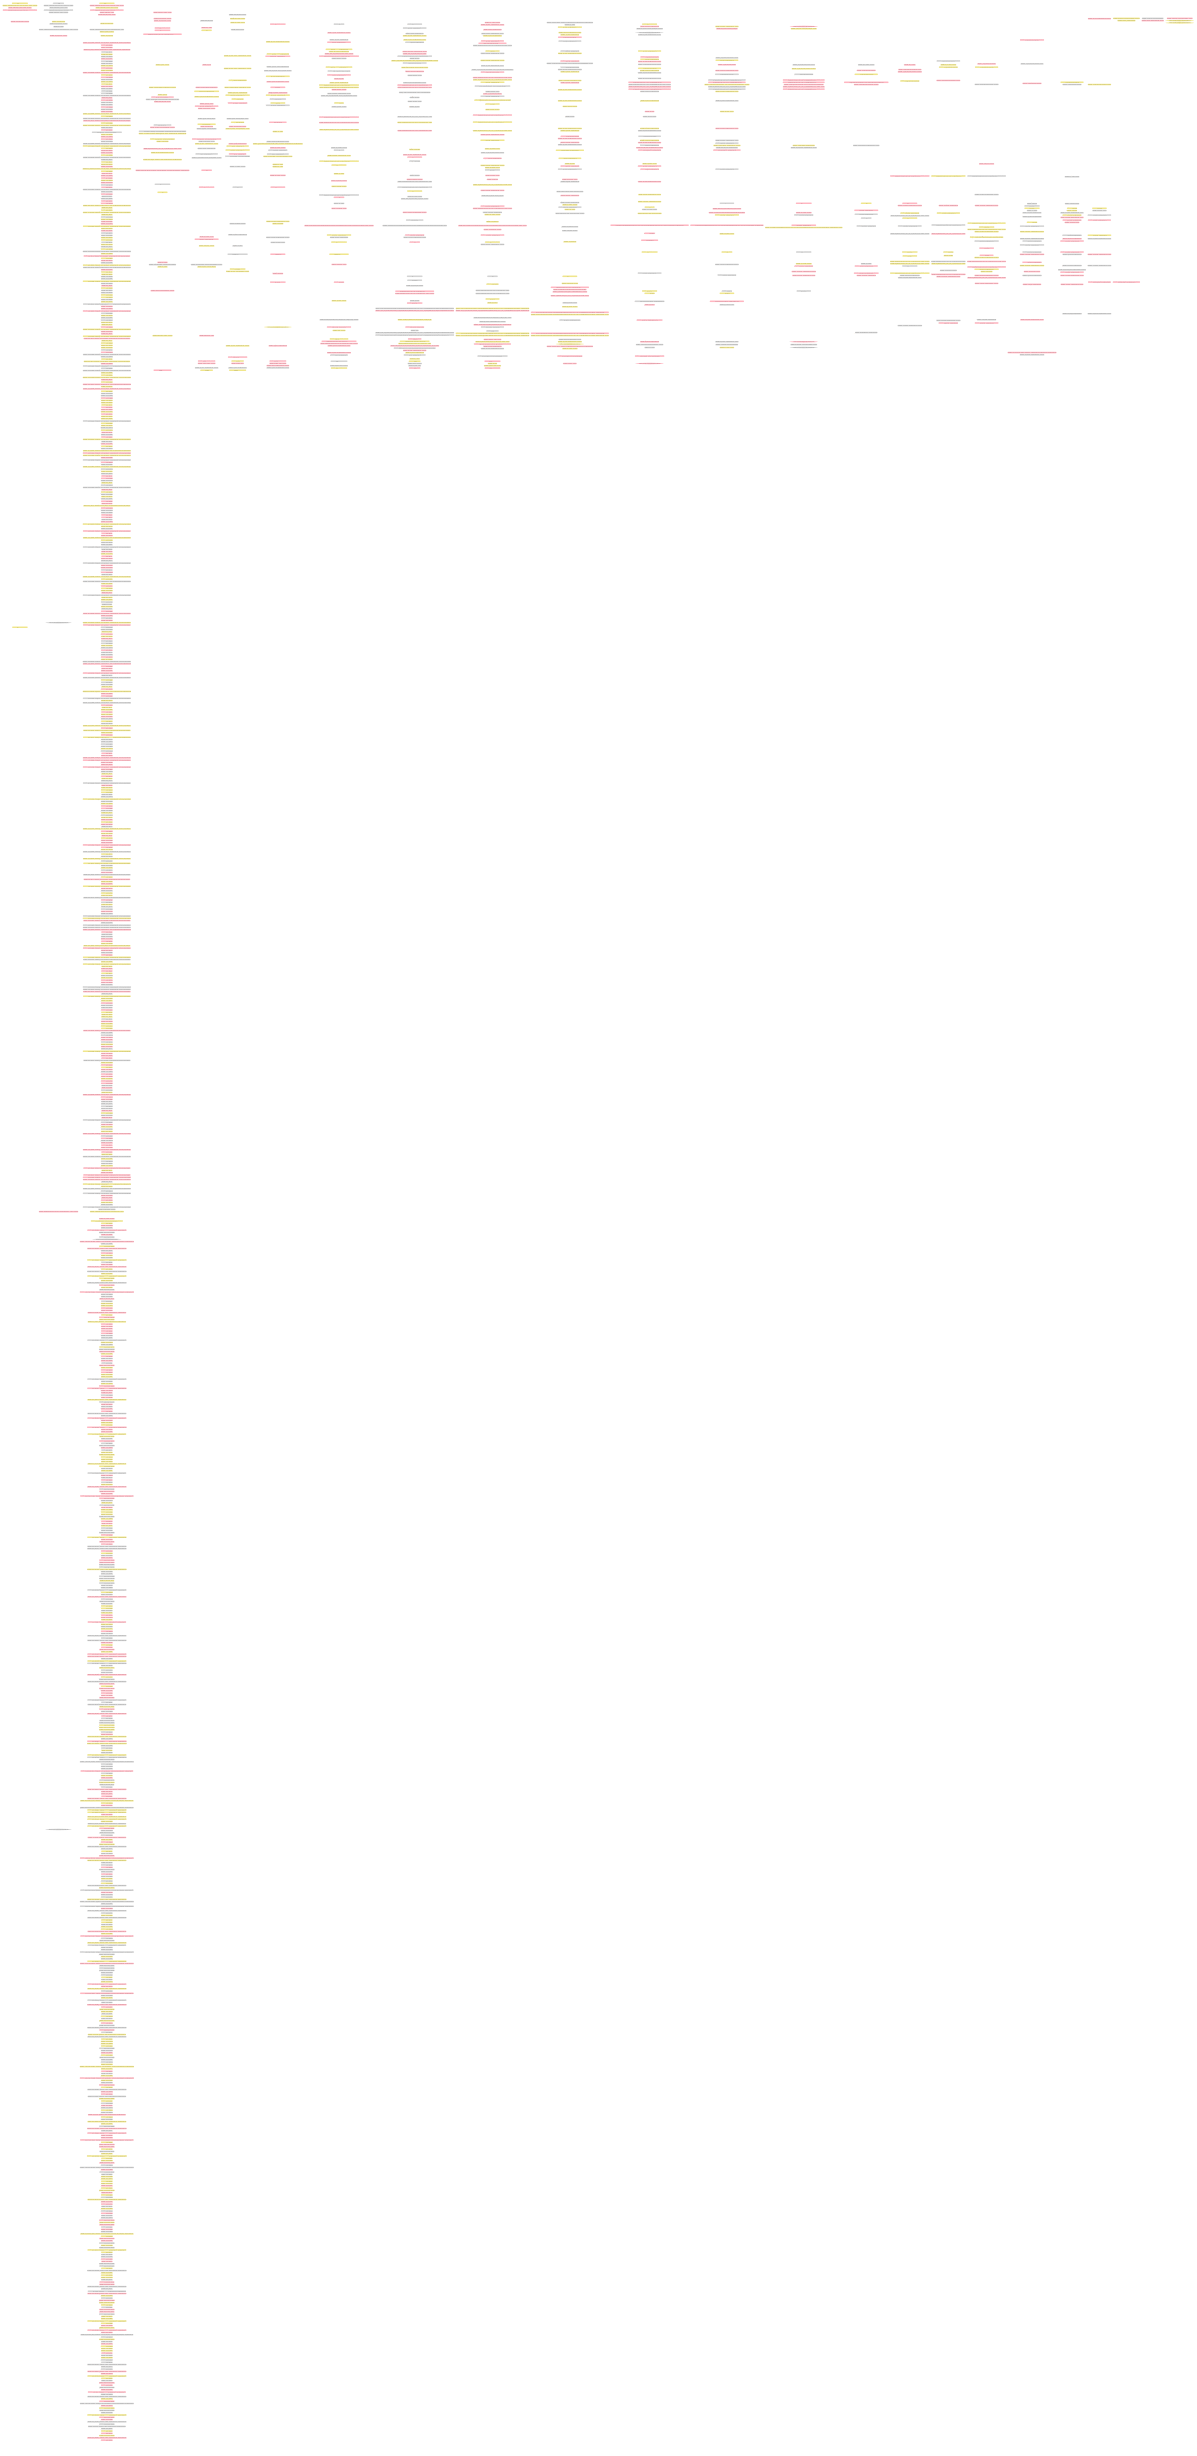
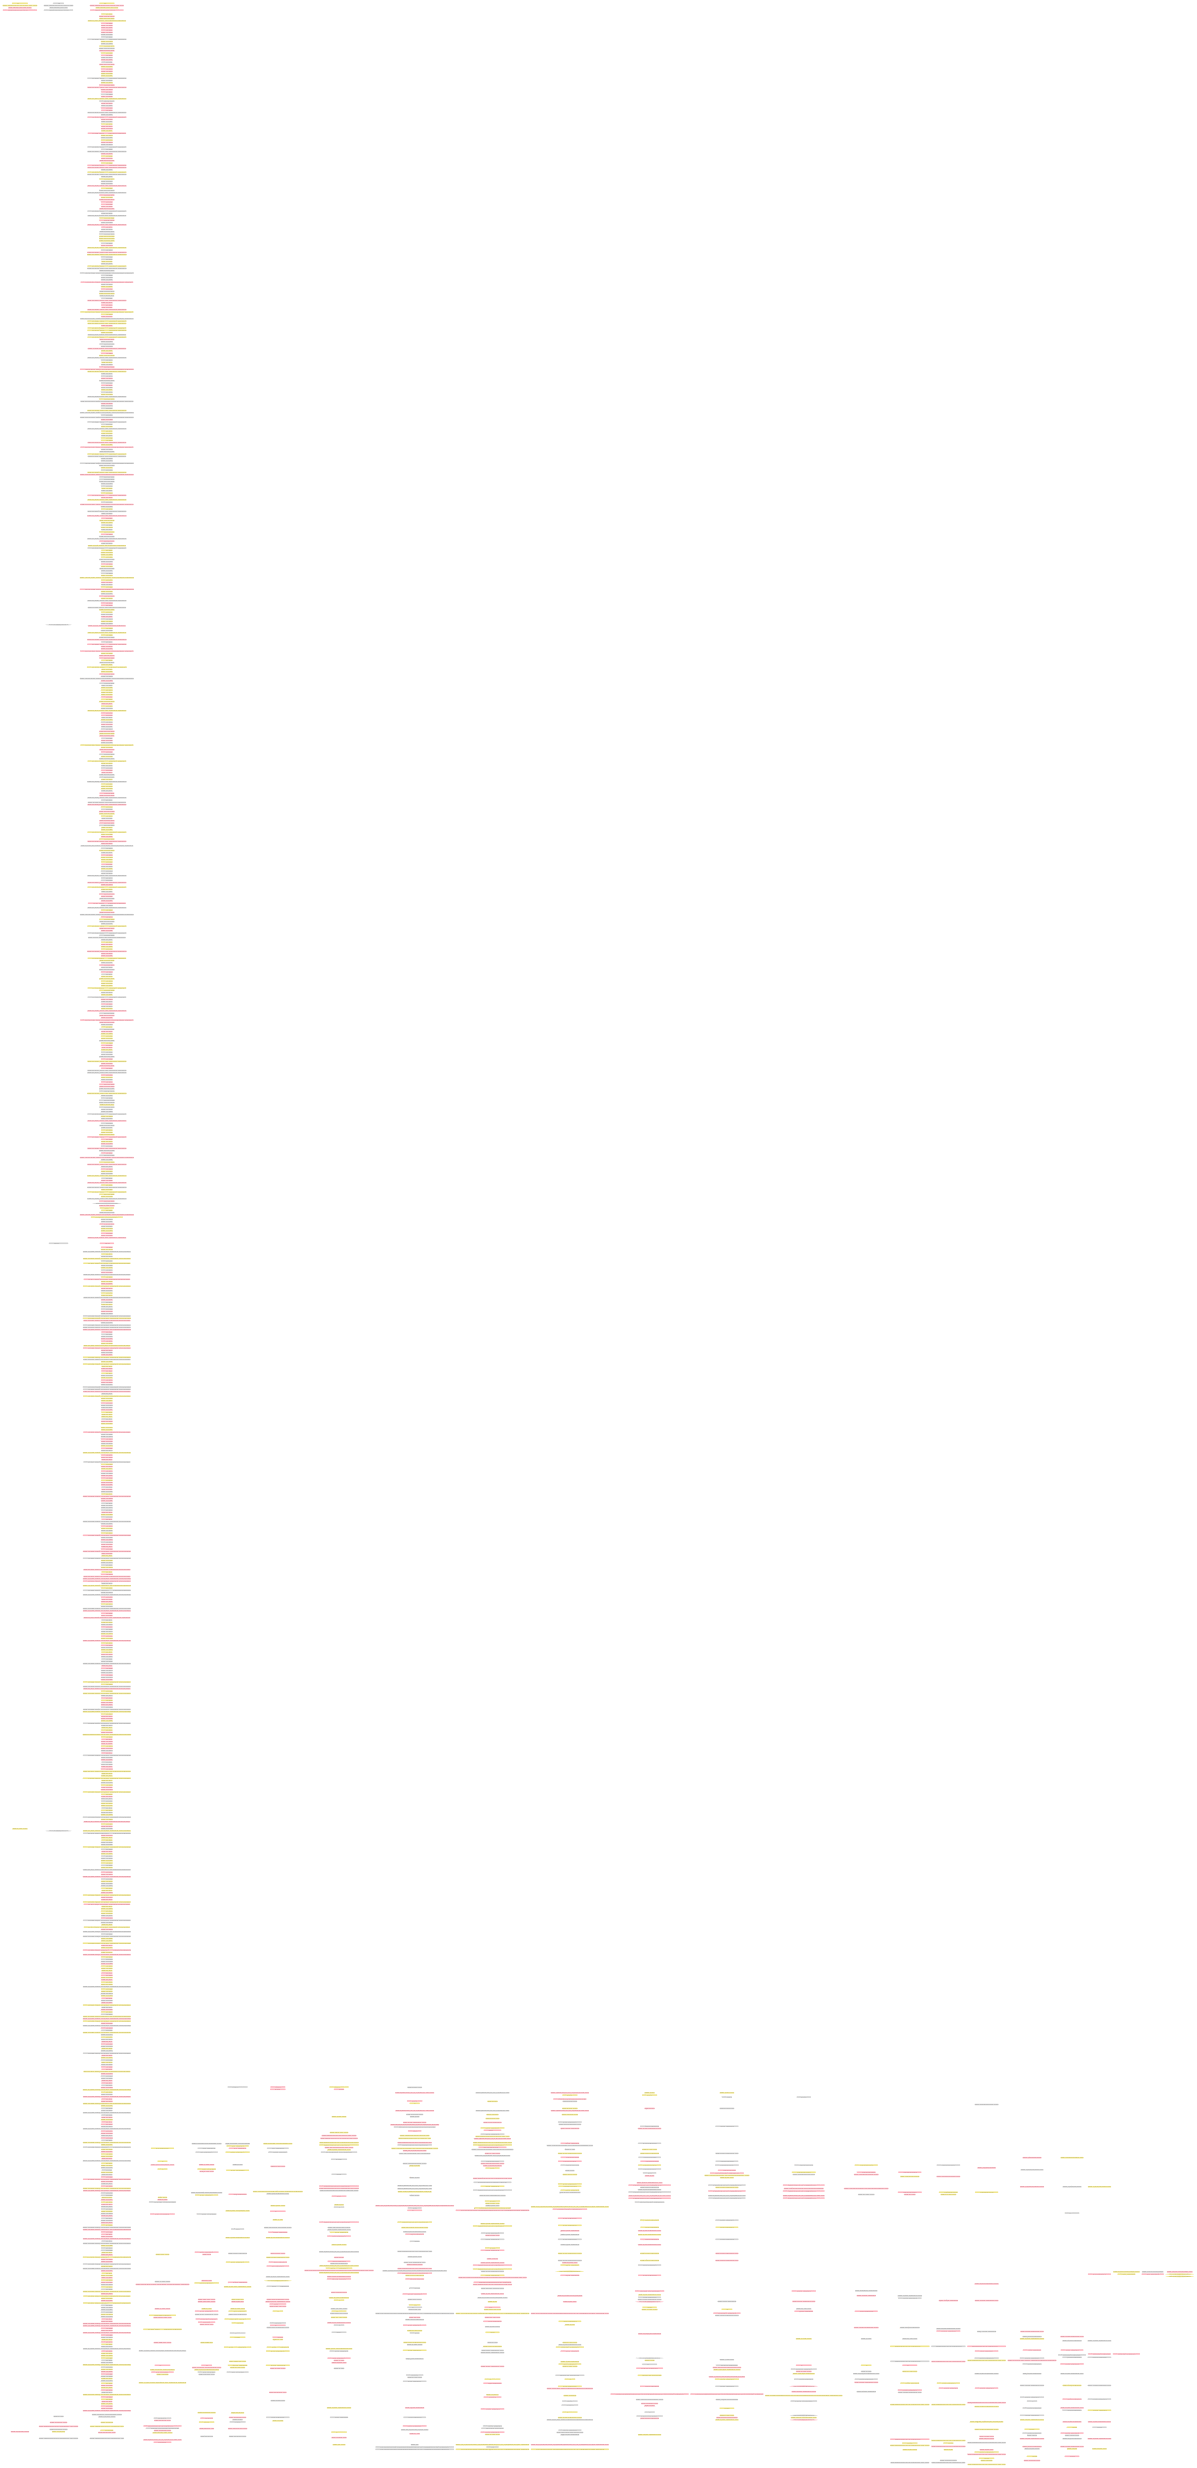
none -> (570, 2095)
